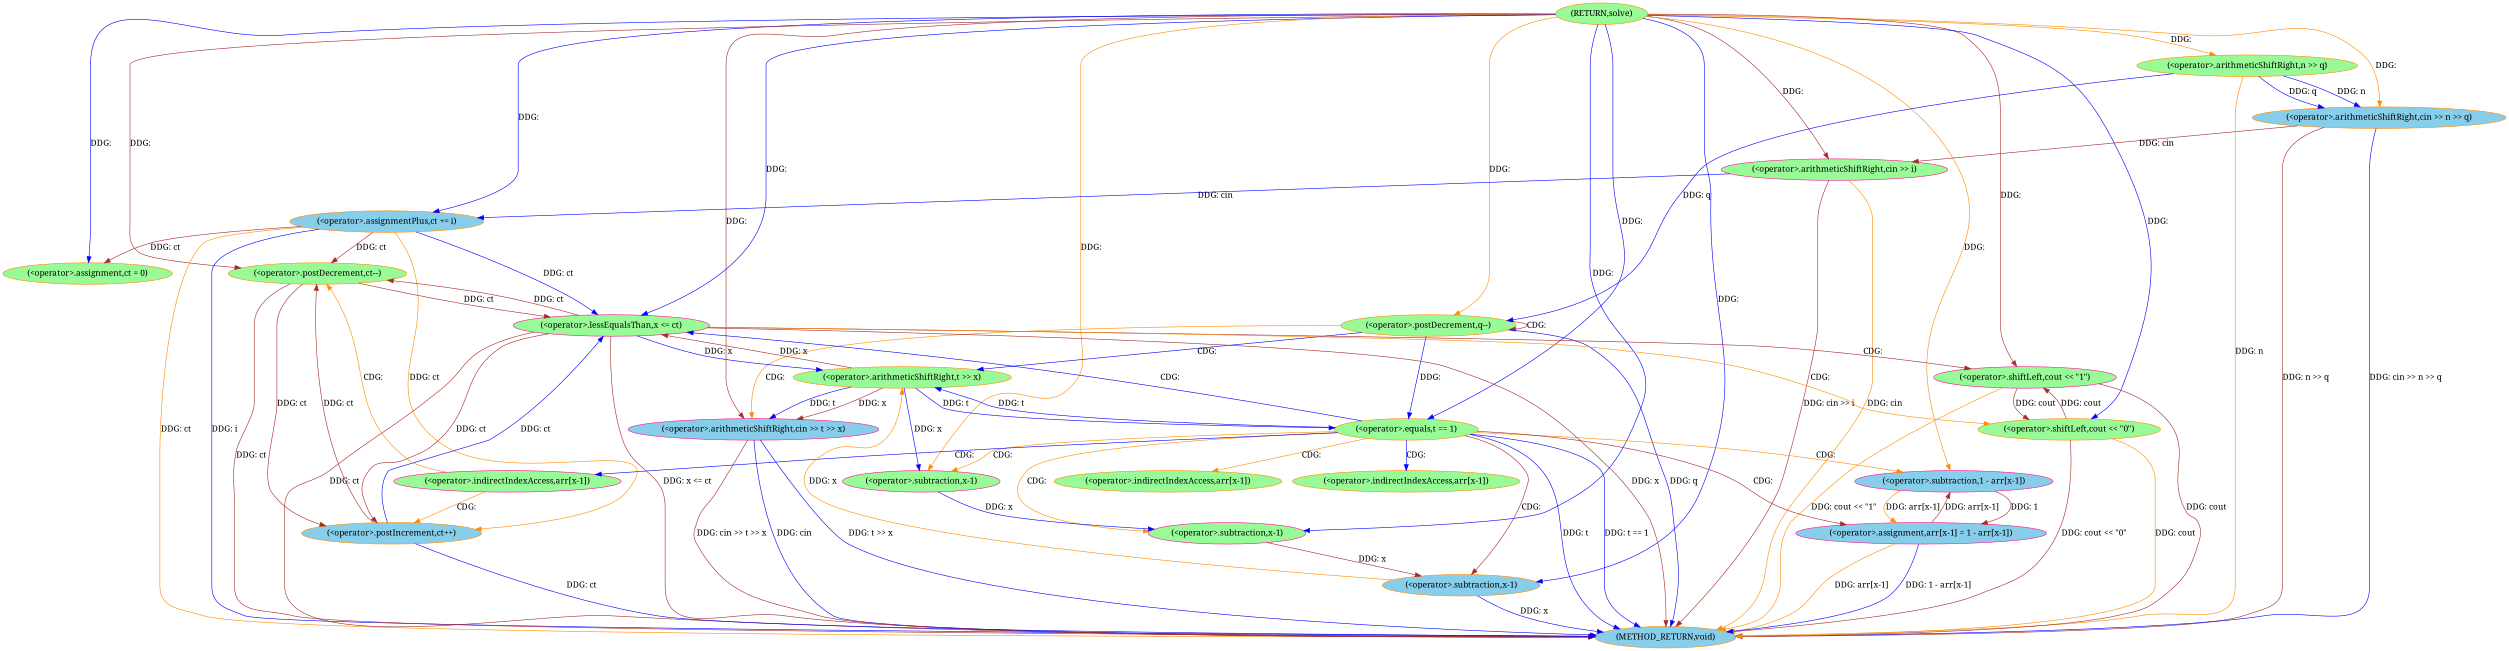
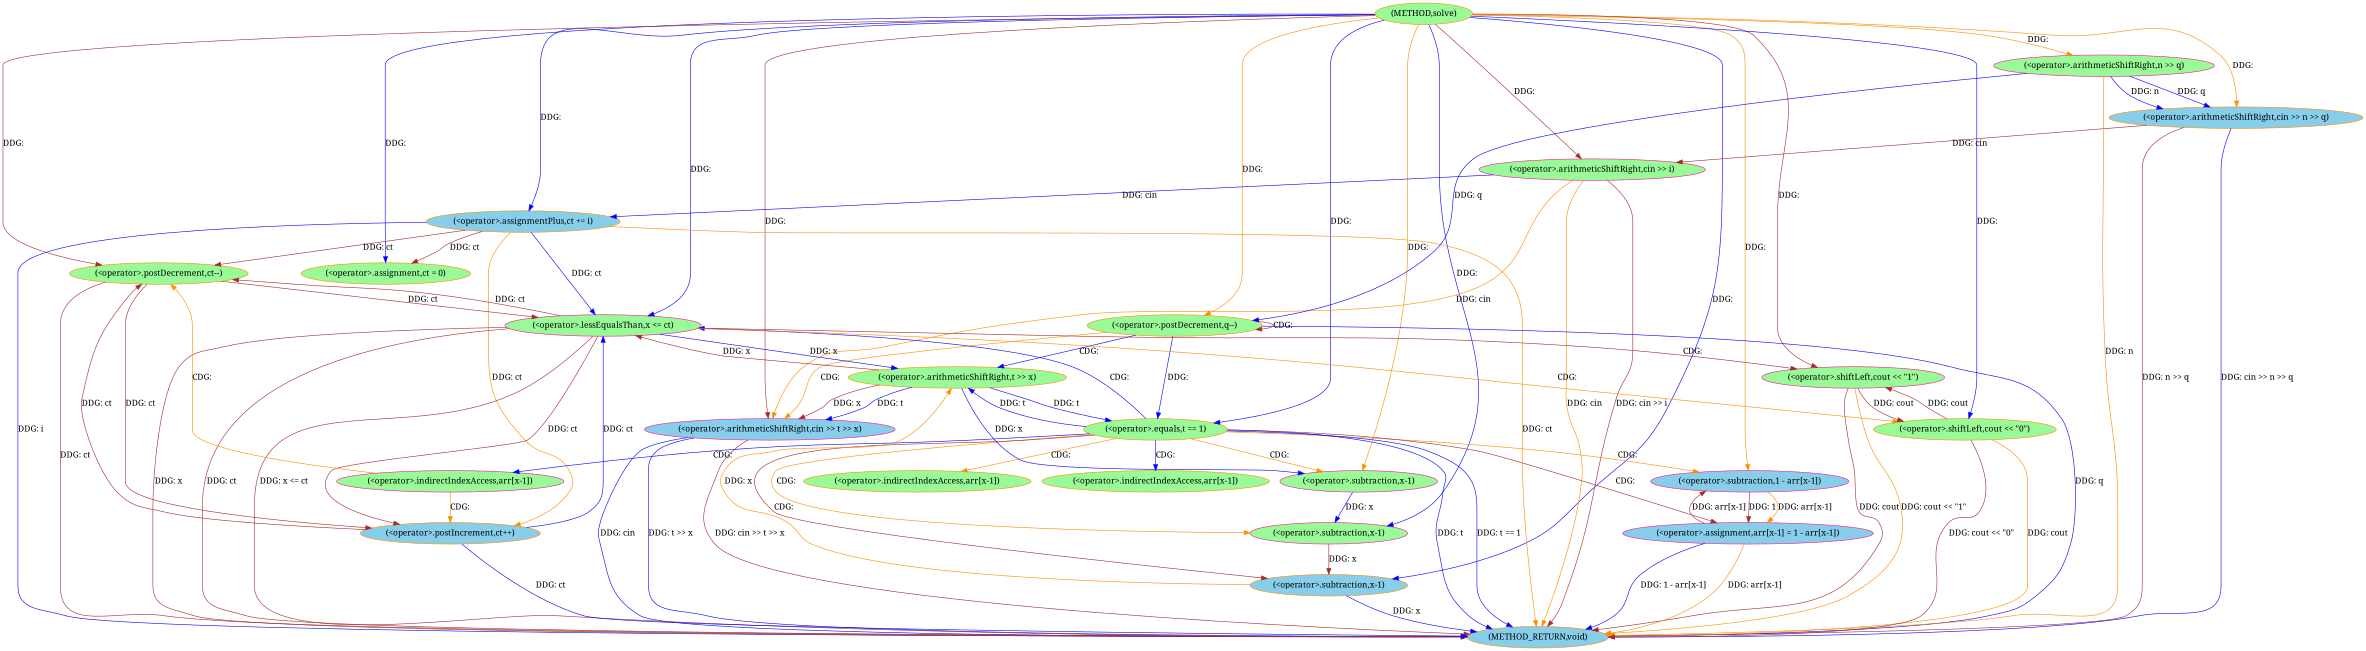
(1602, 14) -> (1424, 14)
(2247, 66) -> (2104, 66)
none -> (1184, 311)
